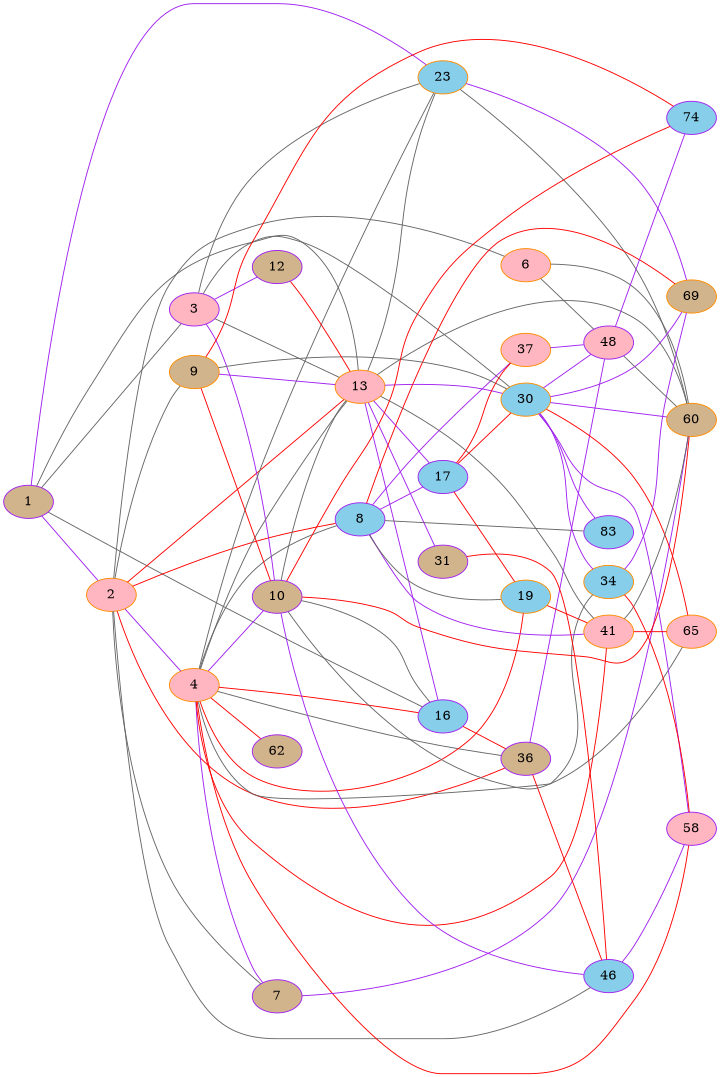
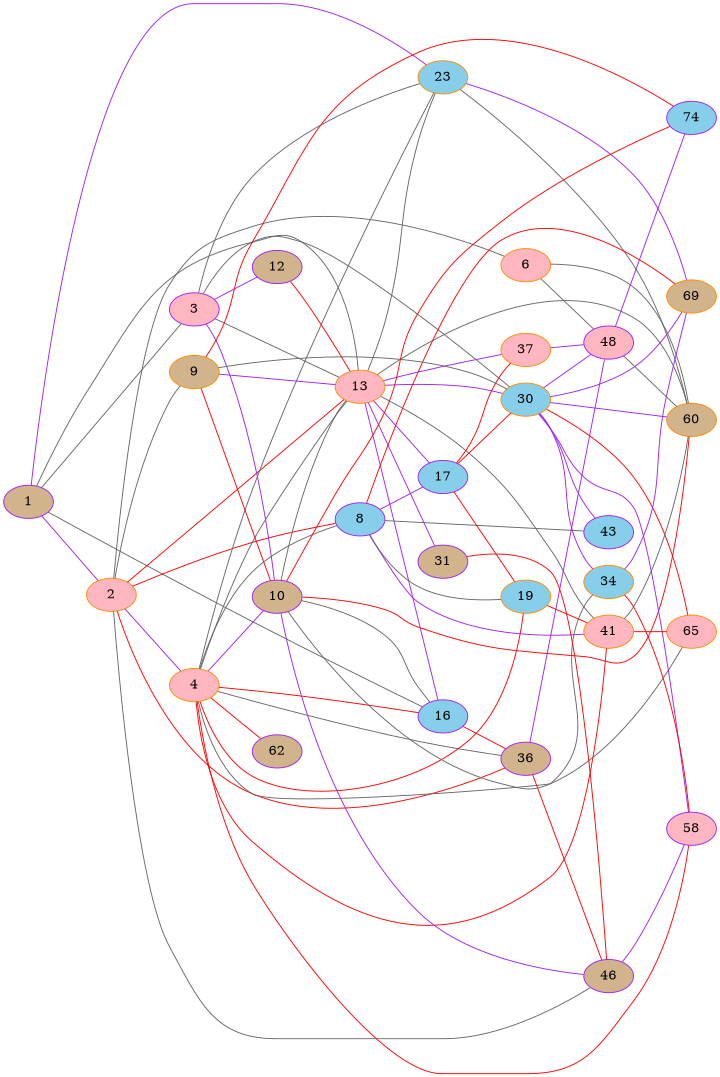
(435, 435) -> (430, 369)
(609, 532) -> (609, 532)
(609, 976) -> (609, 976)
(277, 996) -> none
